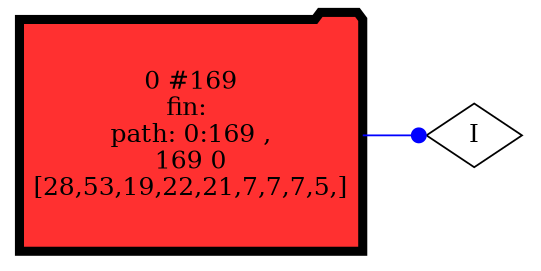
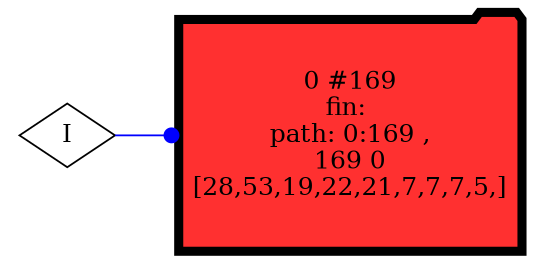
(387, 135) -> (140, 135)
